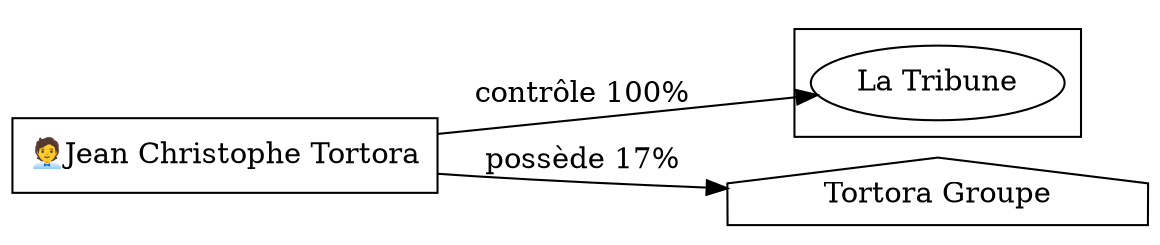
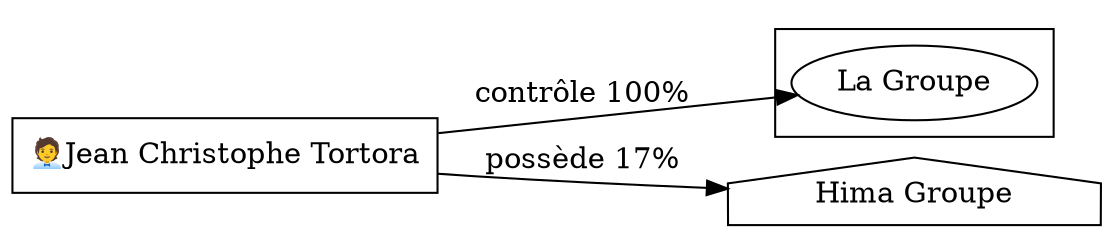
(938, 83) -> (914, 83)
(938, 195) -> (914, 195)
